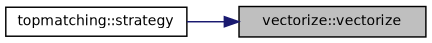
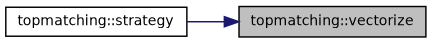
(332, 22) -> (332, 22)
